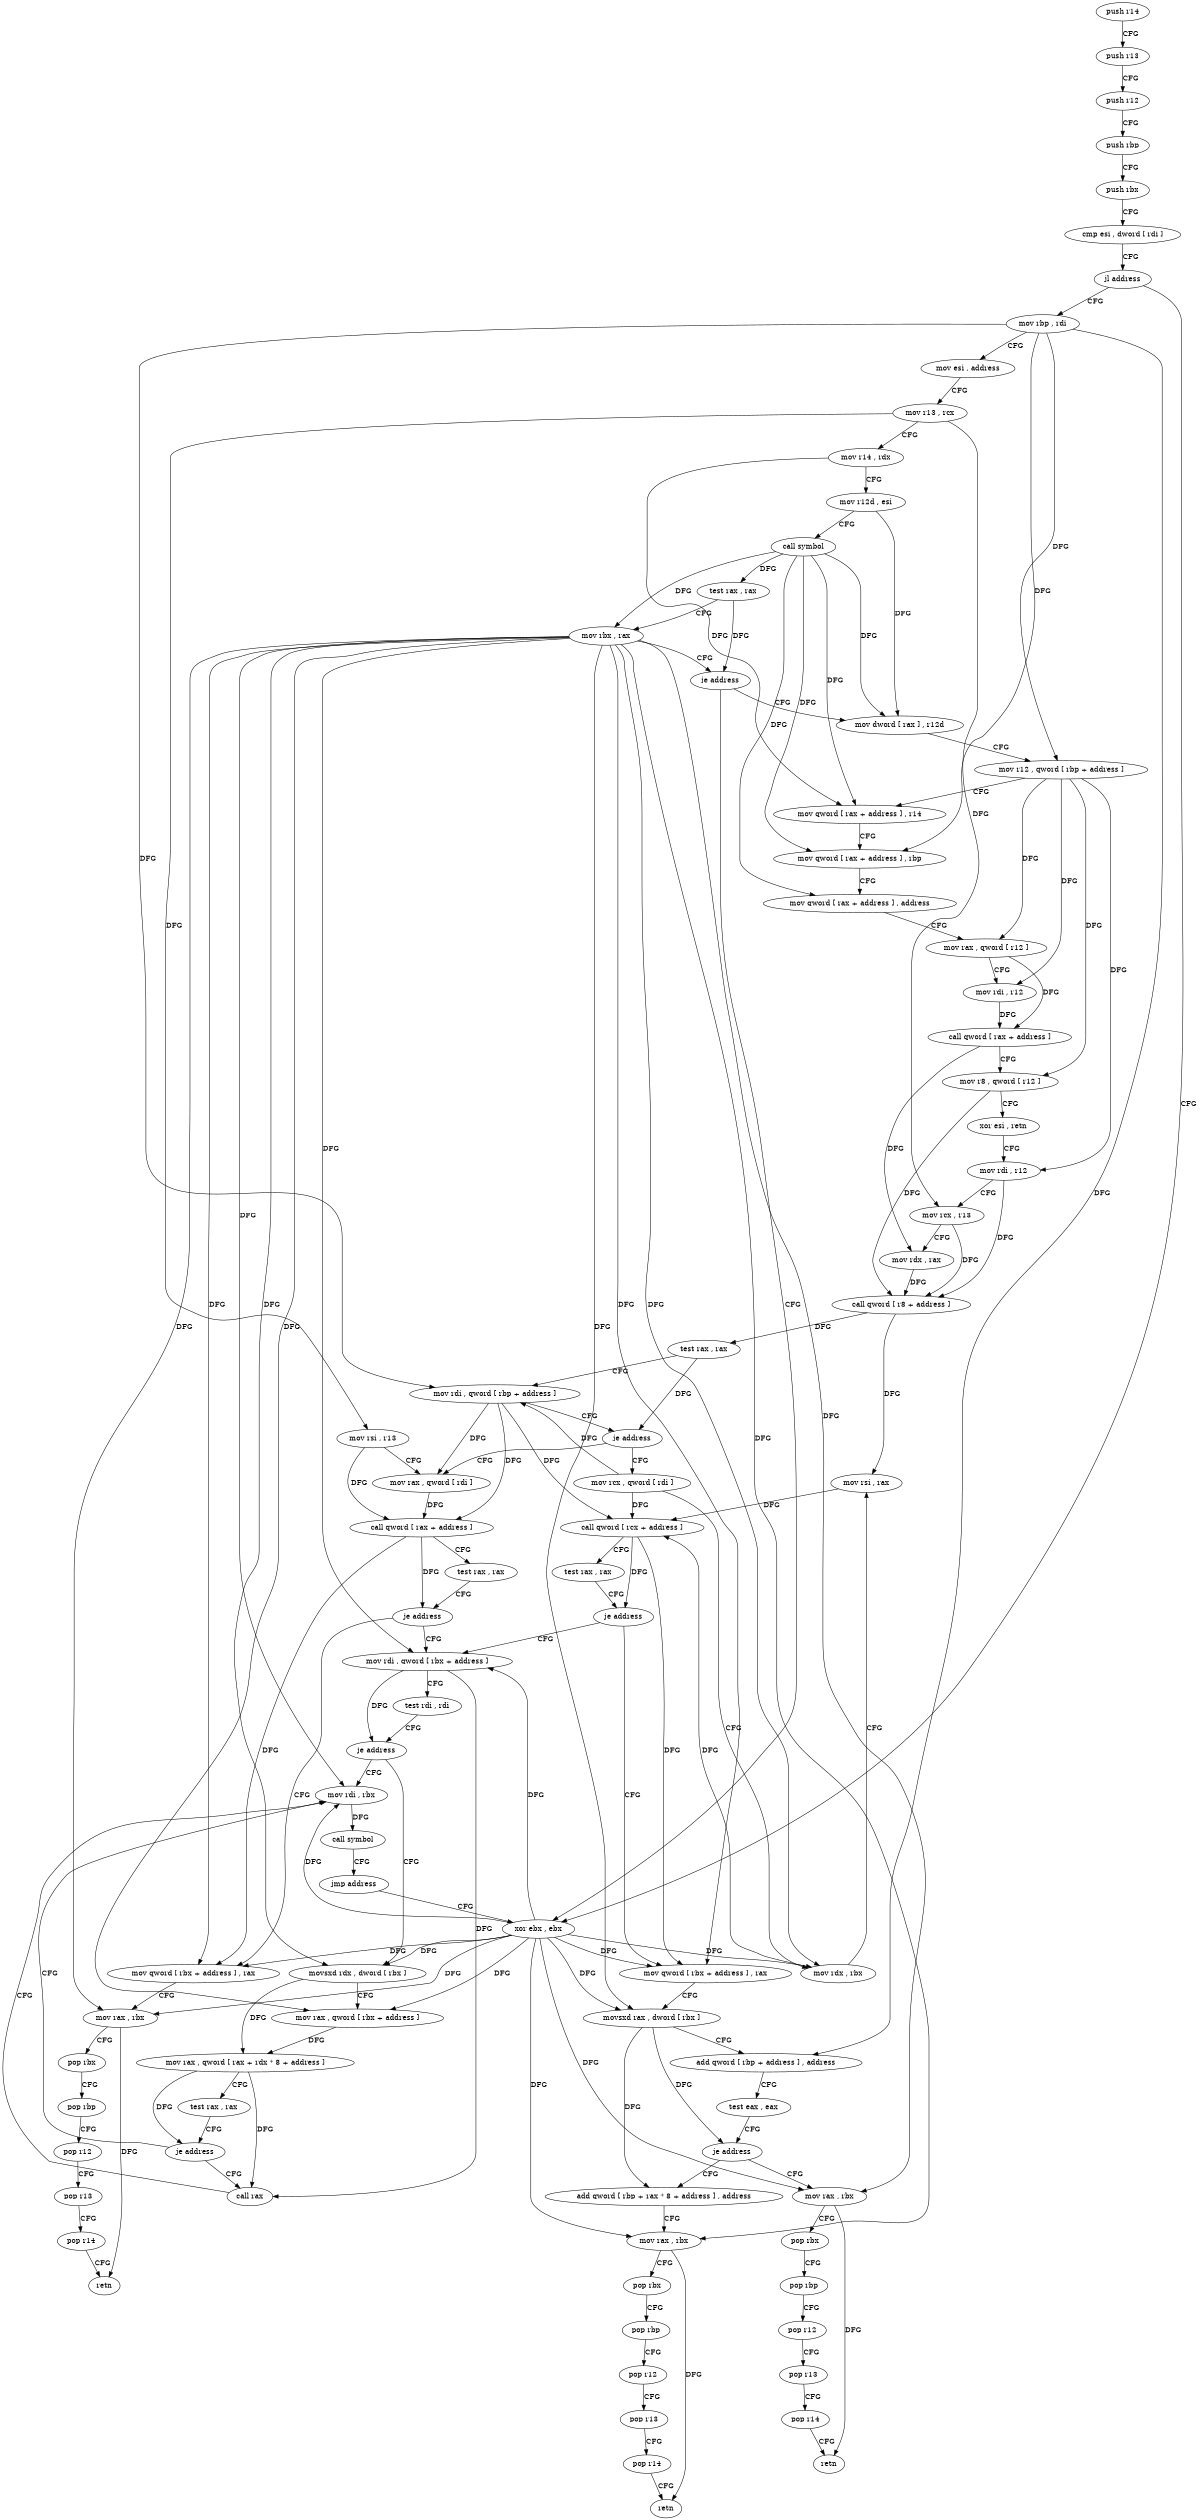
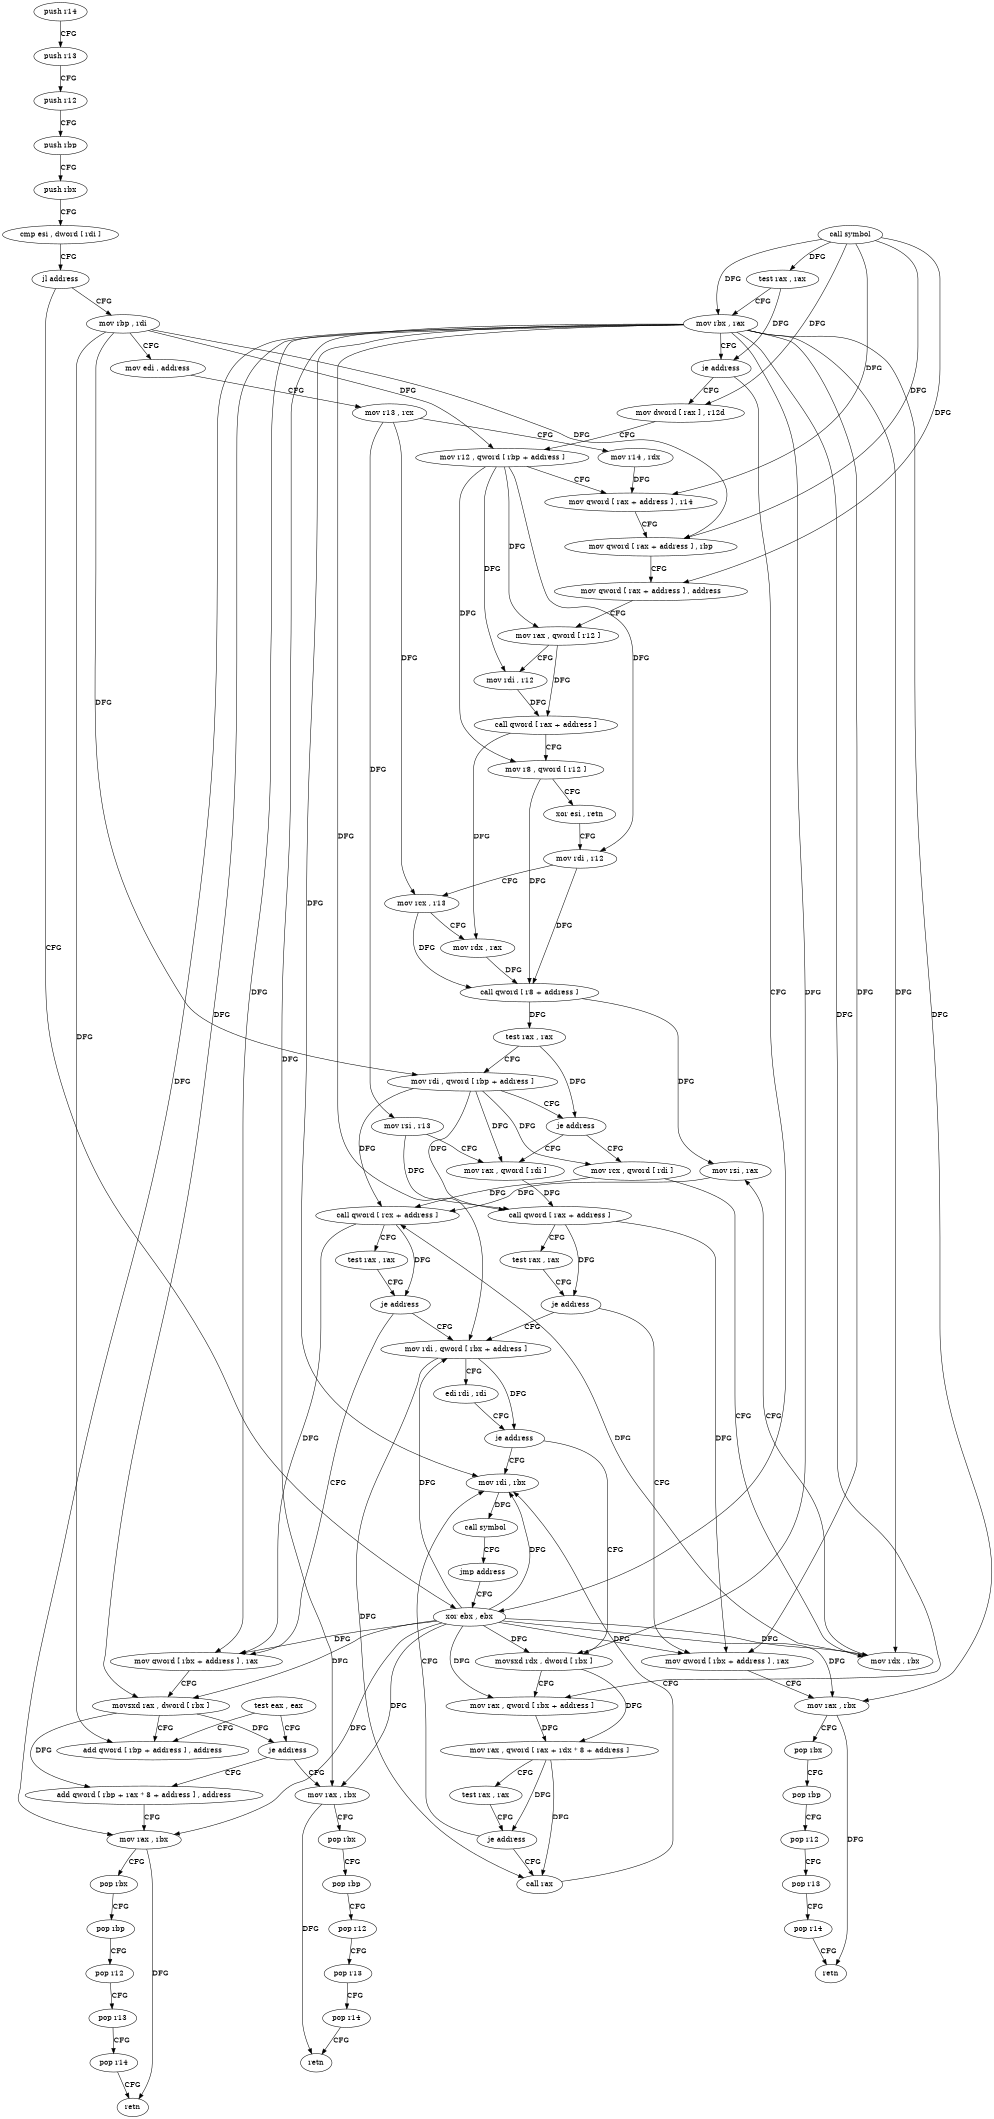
(968, 368) -> (158, 368)
(866, 502) -> none
(571, 1440) -> (524, 1143)
(427, 1706) -> (466, 1394)
(761, 2083) -> (216, 1725)
